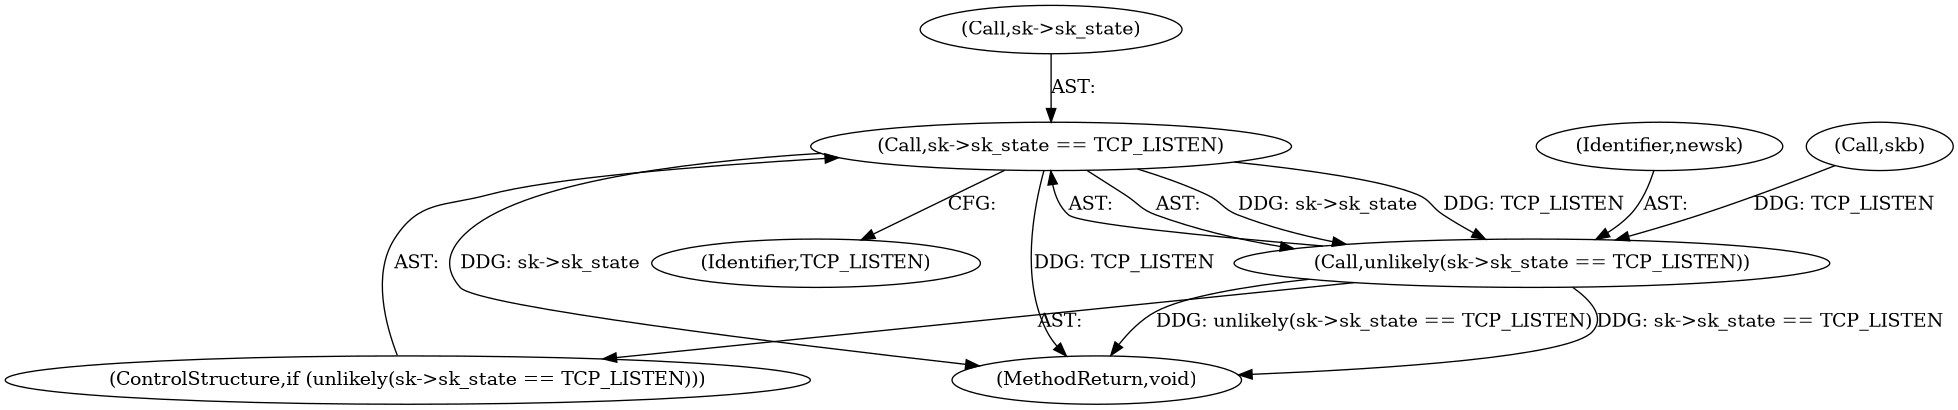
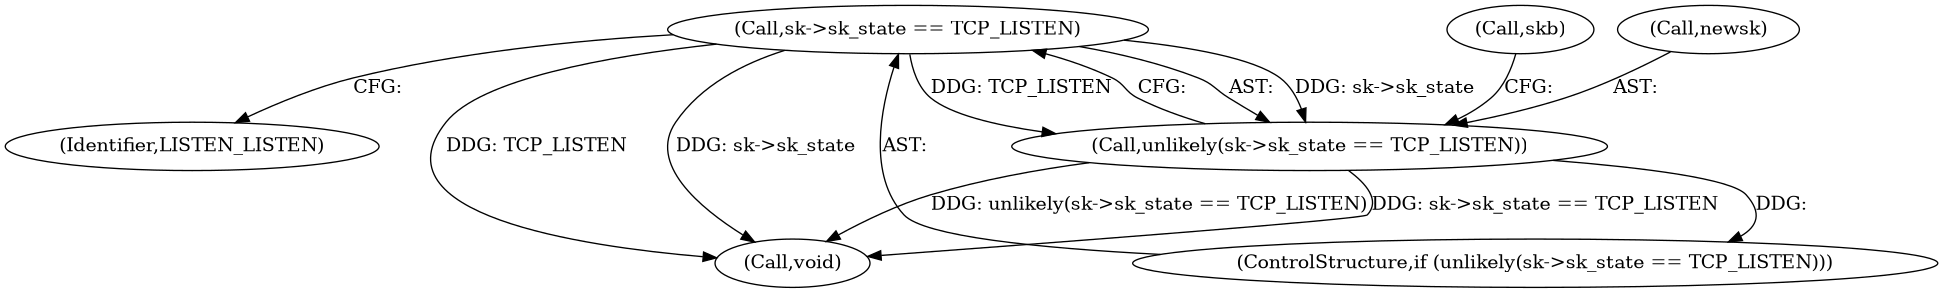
(1051, 30) -> none
(1659, 146) -> (1709, 30)
(1094, 205) -> (1165, 88)
(1844, 205) -> (1532, 88)
(816, 263) -> (192, 146)
(1063, 322) -> (1784, 205)
(1097, 380) -> (793, 263)
